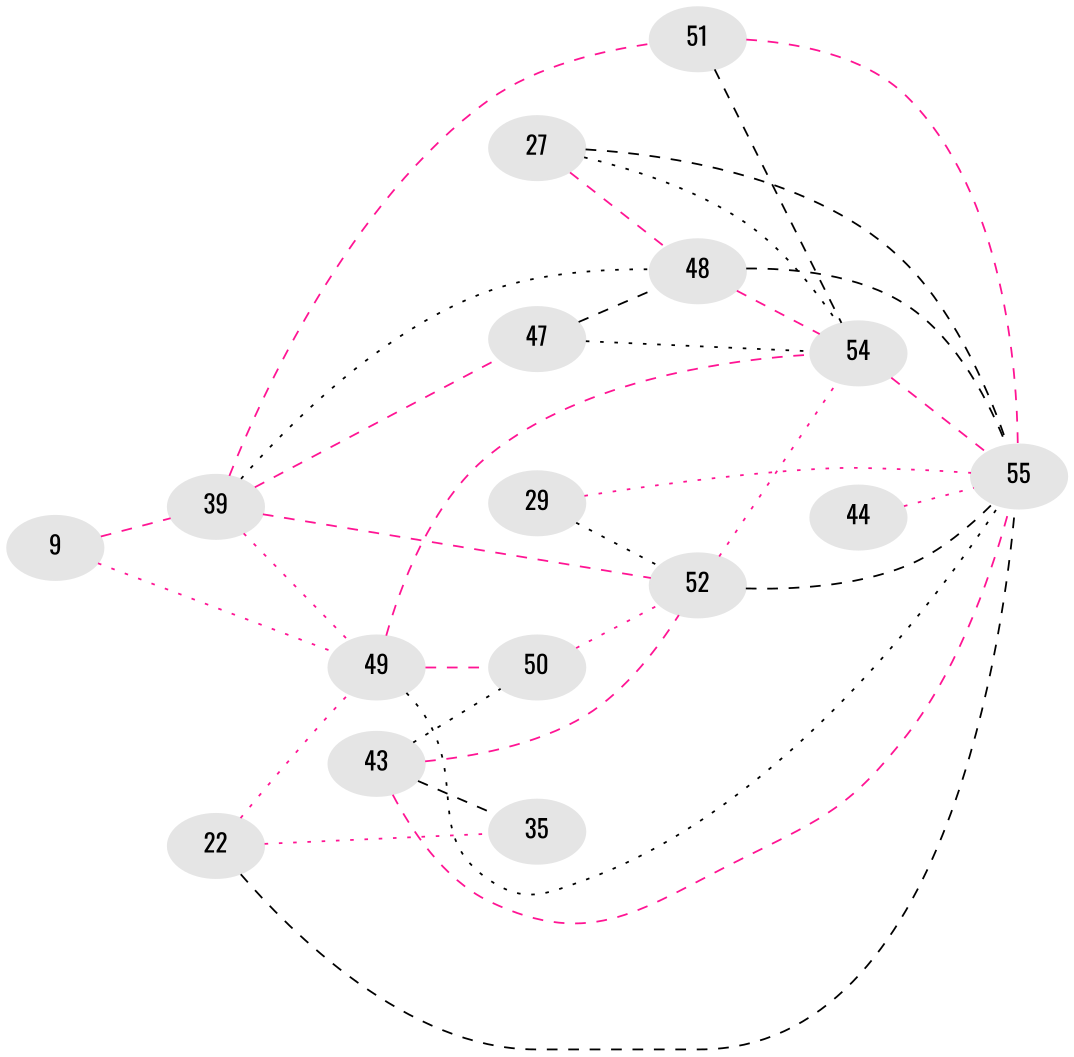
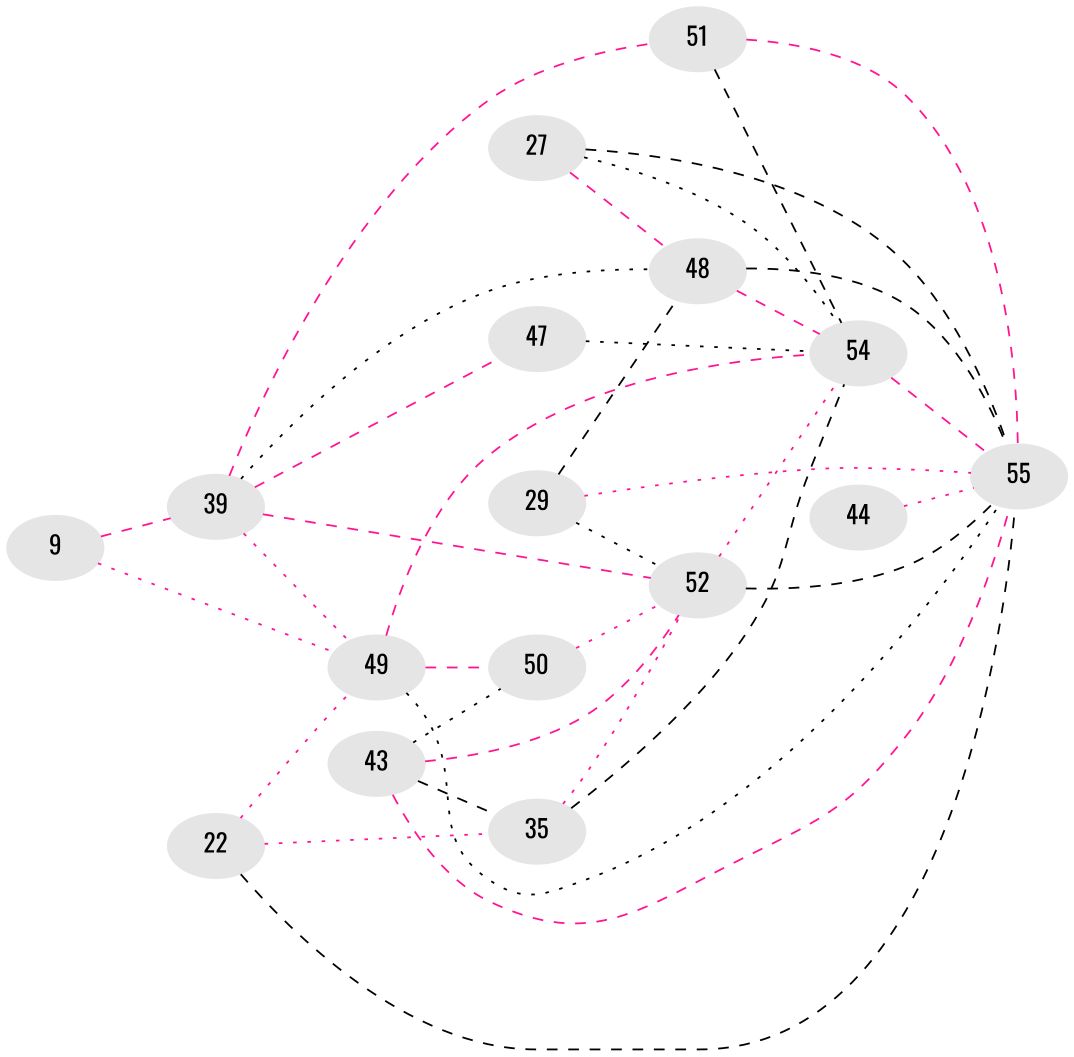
(618, 305) -> (626, 374)
none -> (751, 625)
none -> (625, 712)
